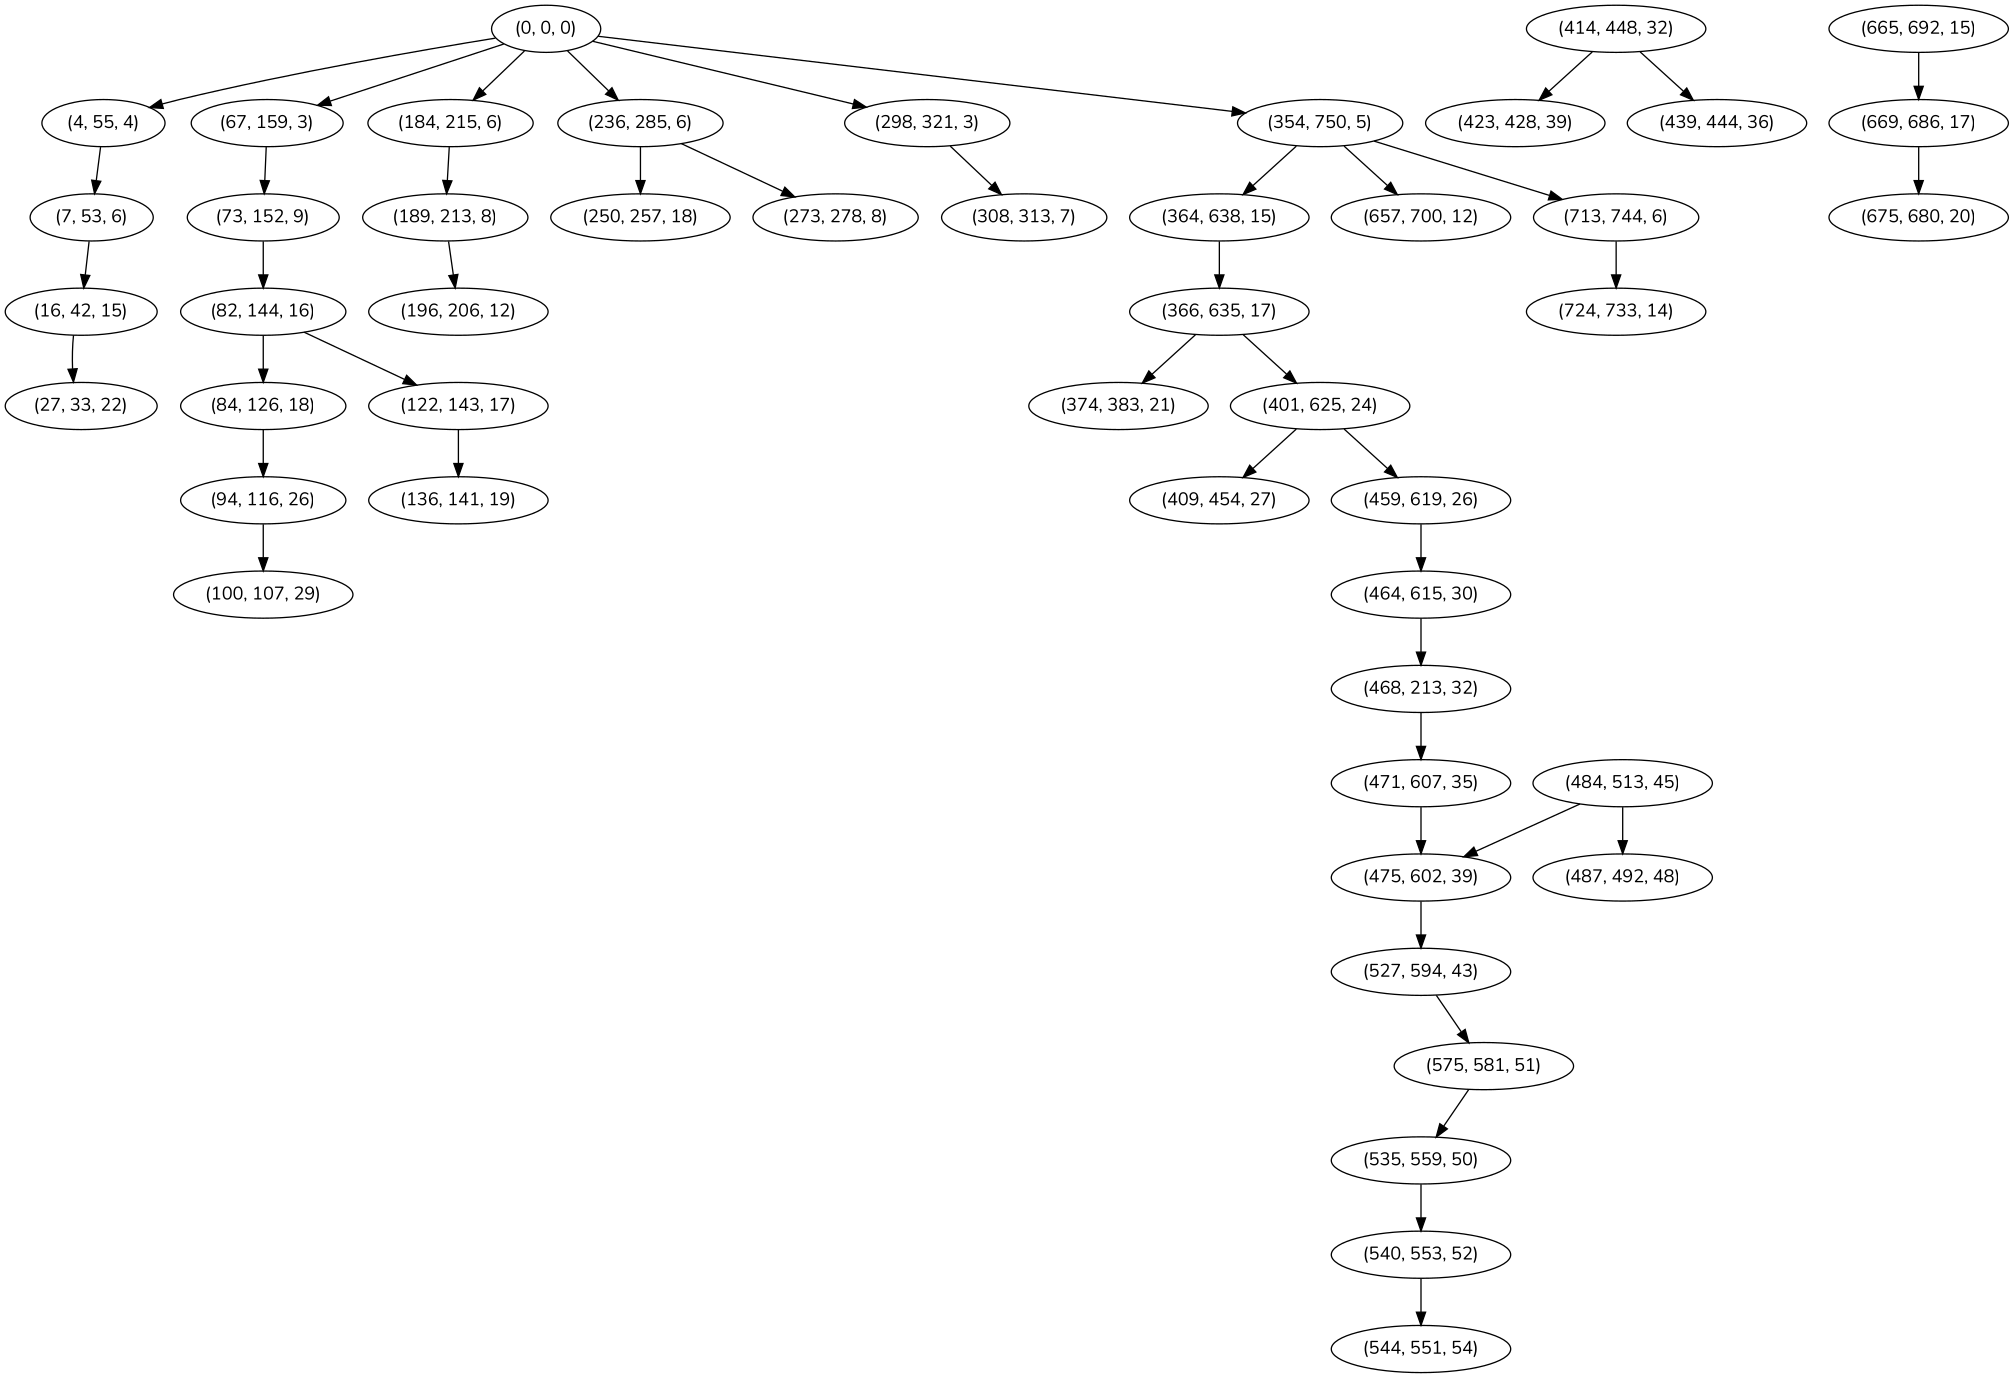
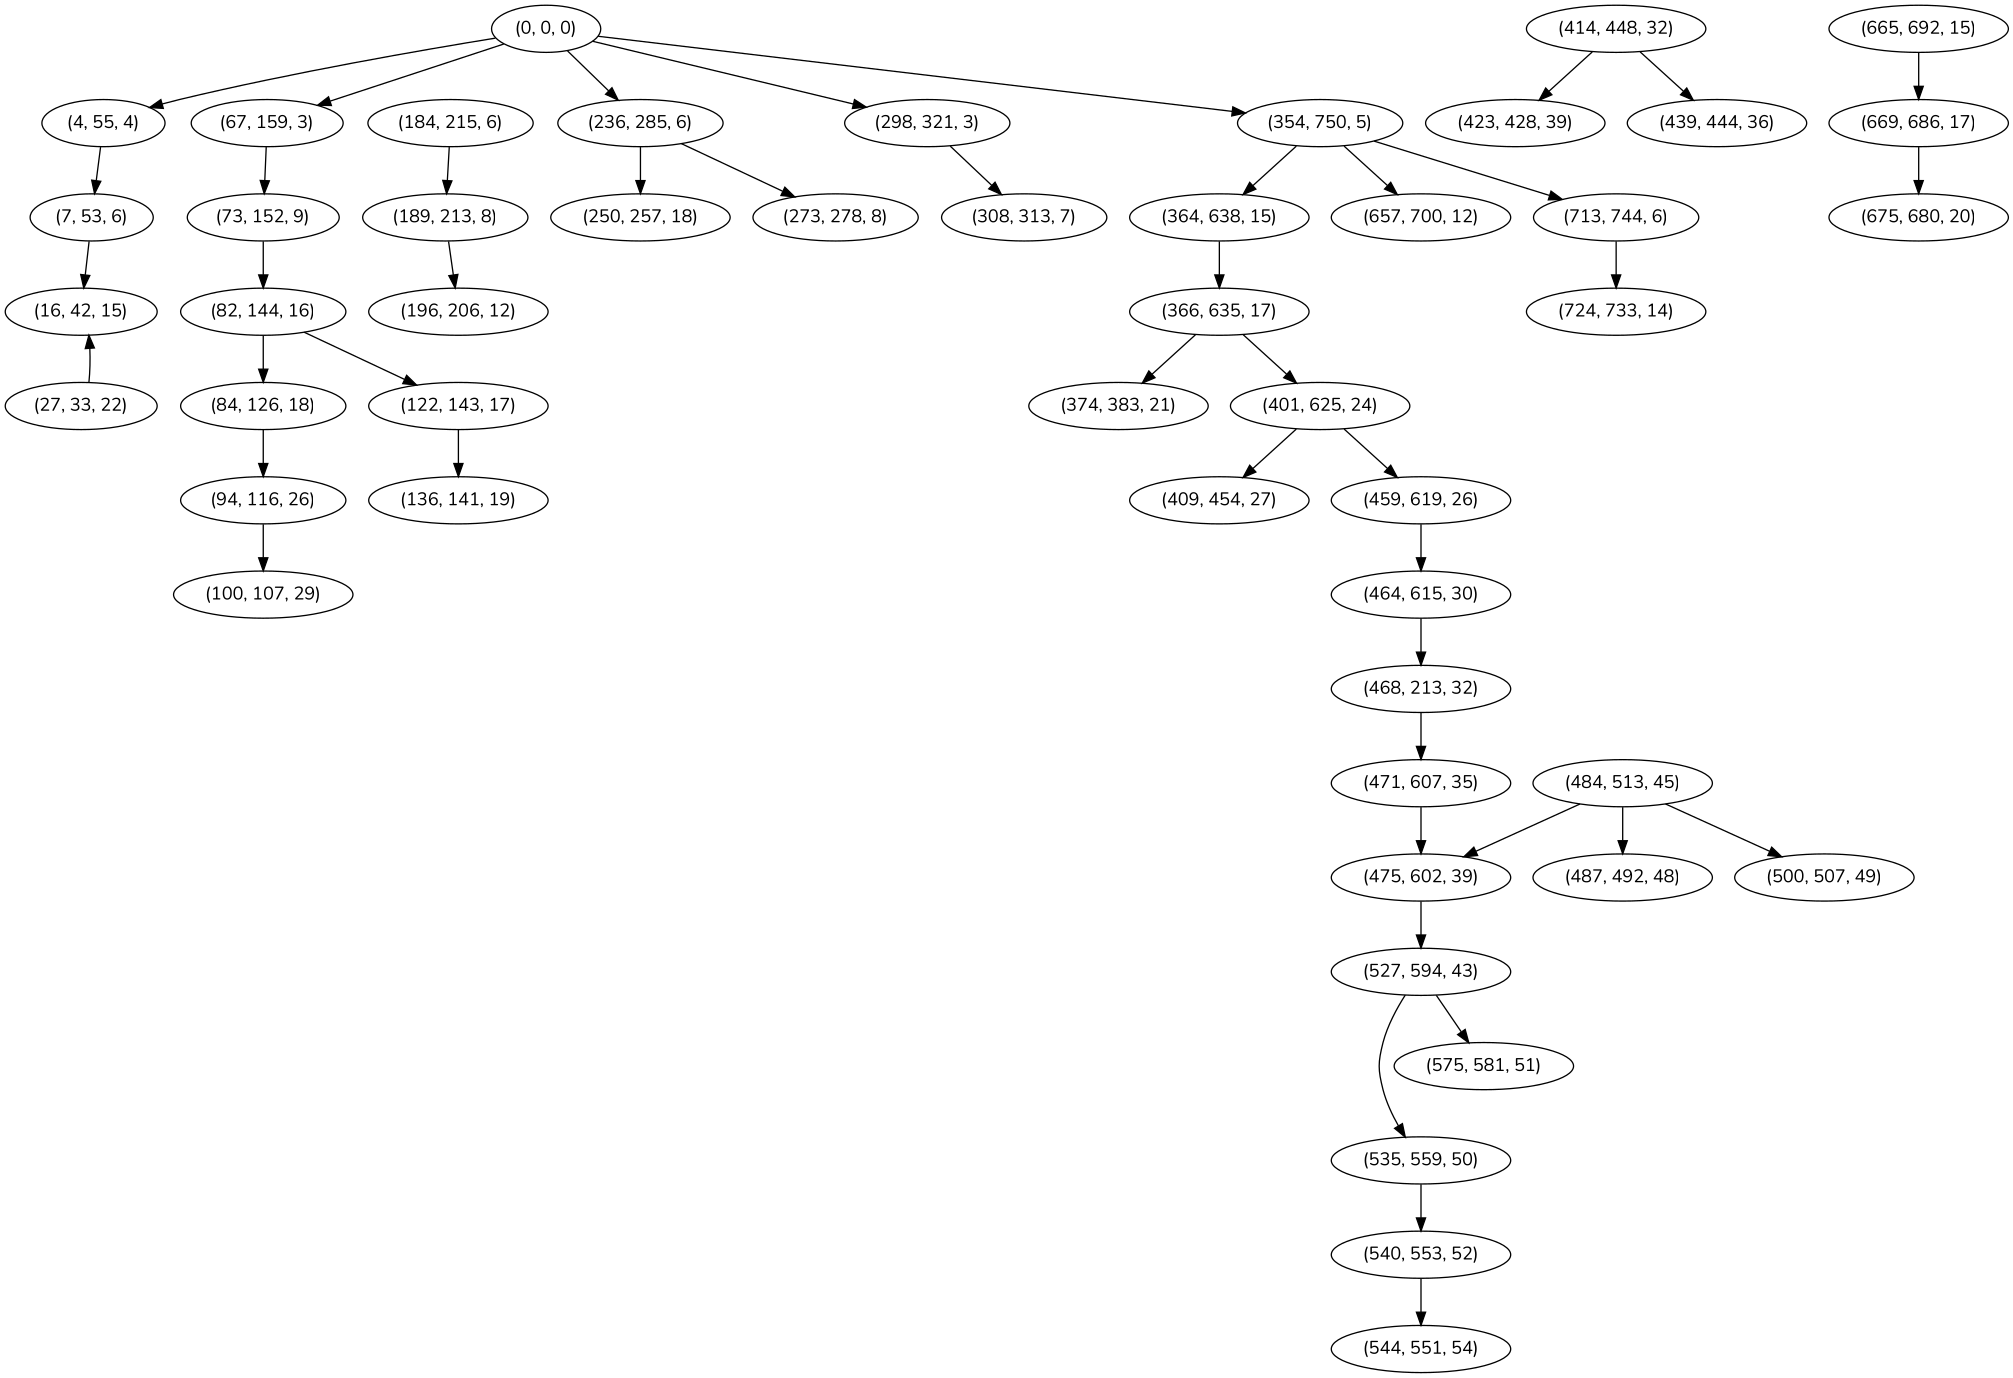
(504, 71) -> none
(72, 352) -> (90, 365)
none -> (1824, 878)
(1456, 1108) -> (1380, 1060)
